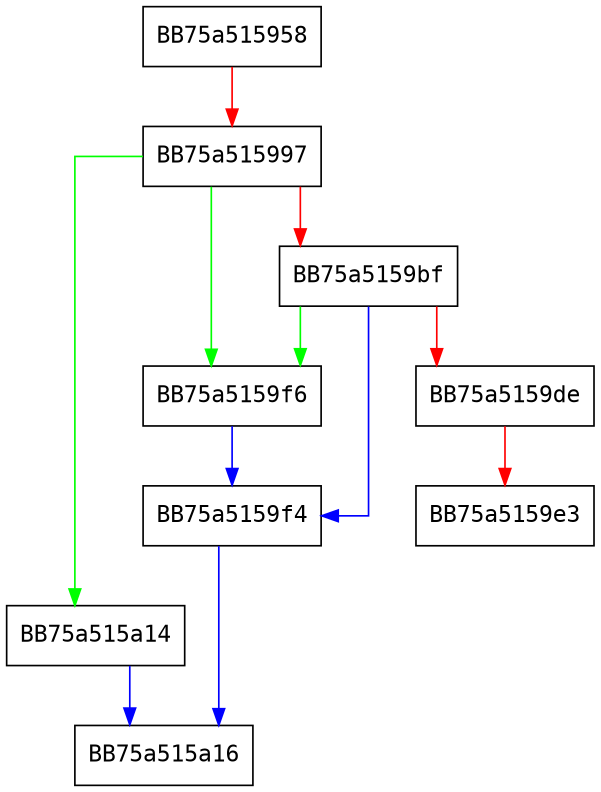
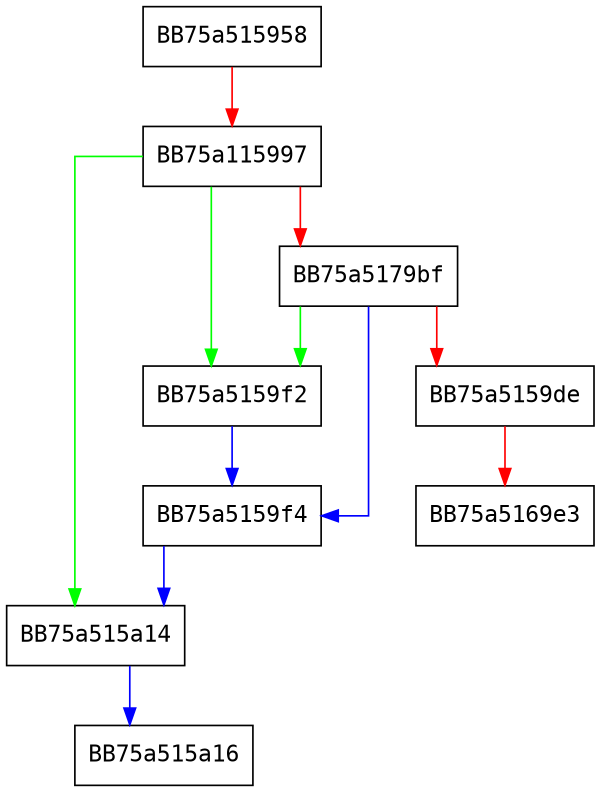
(232, 156) -> (232, 156)
(369, 276) -> (369, 276)
(232, 396) -> (232, 396)
(505, 516) -> (505, 516)
(219, 627) -> (164, 567)
